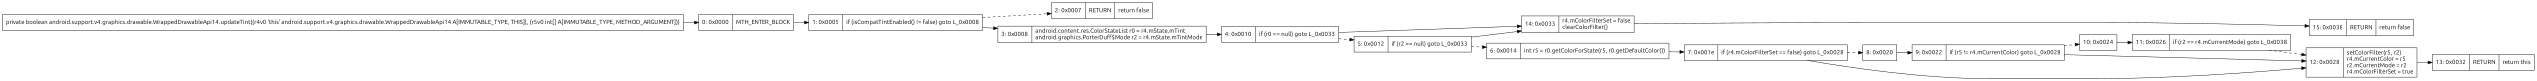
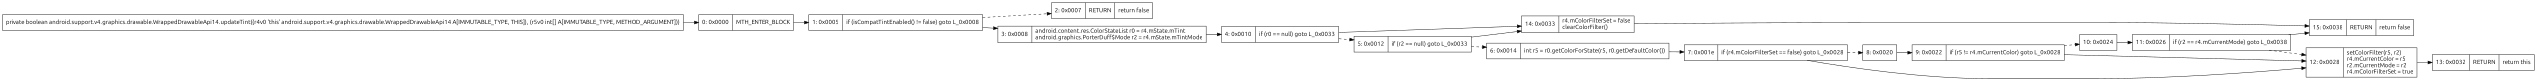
none -> (2297, 34)
